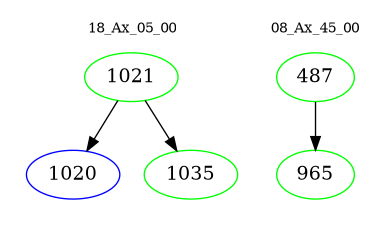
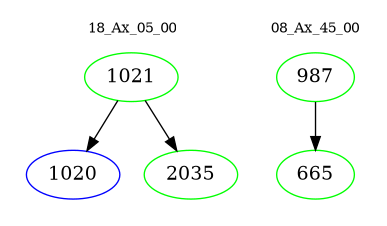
(316, 77) -> (316, 77)
(191, 175) -> (191, 175)
(316, 175) -> (316, 175)
